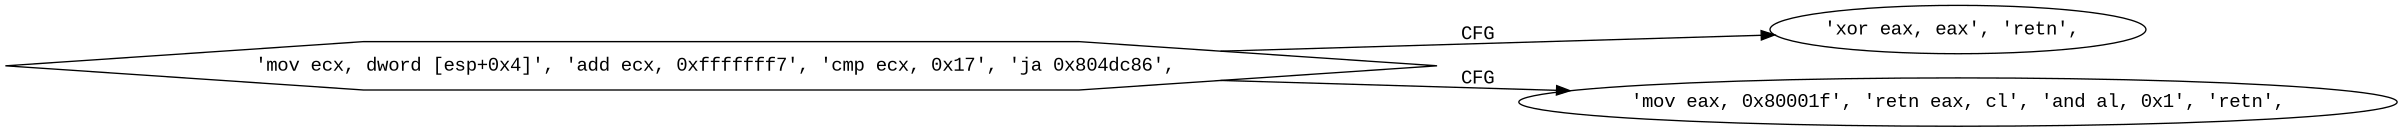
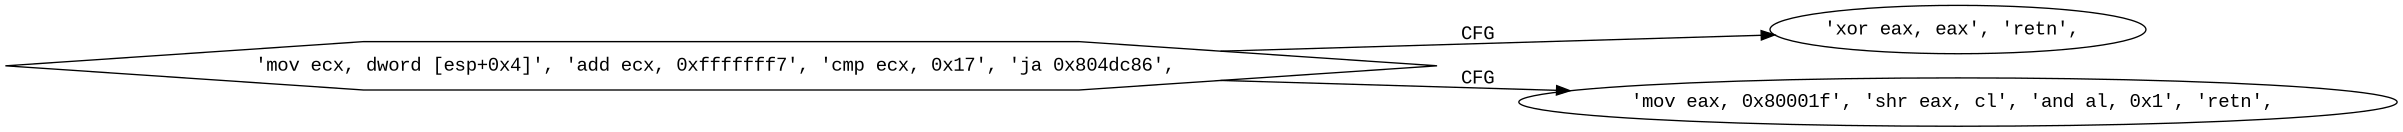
(1958, 102) -> (1958, 102)
